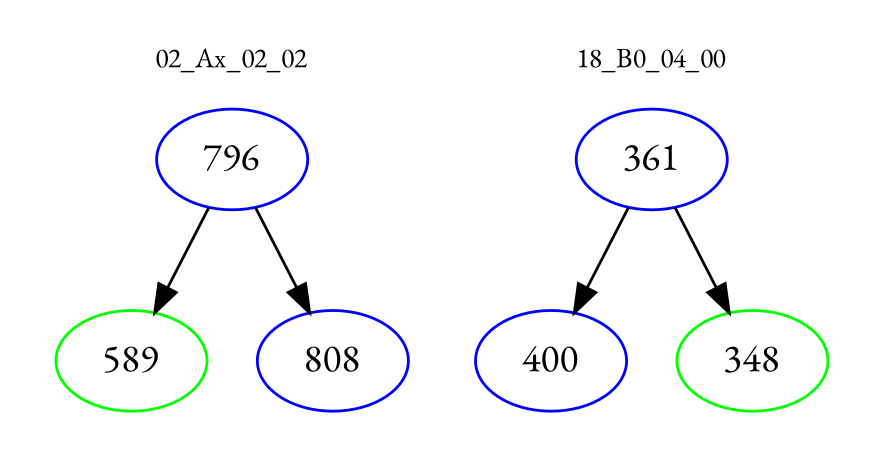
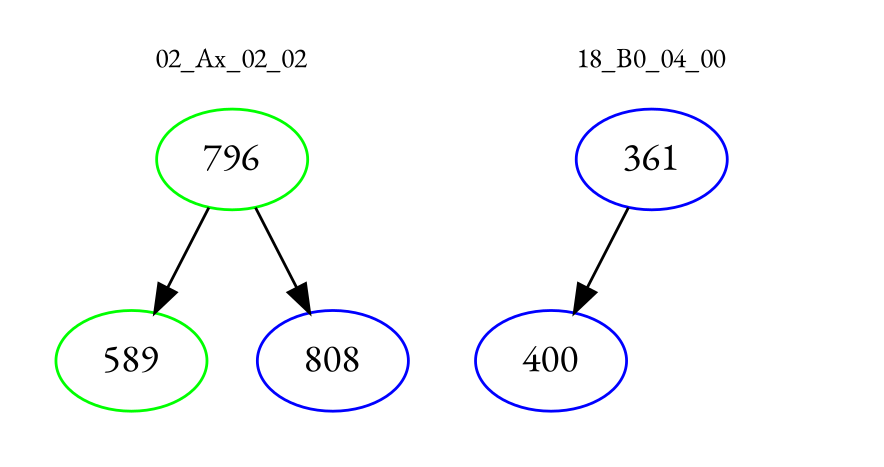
(232, 159) -> (232, 159)
(752, 361) -> none
